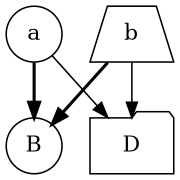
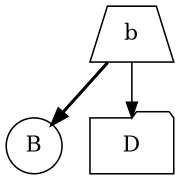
(34, 34) -> none
